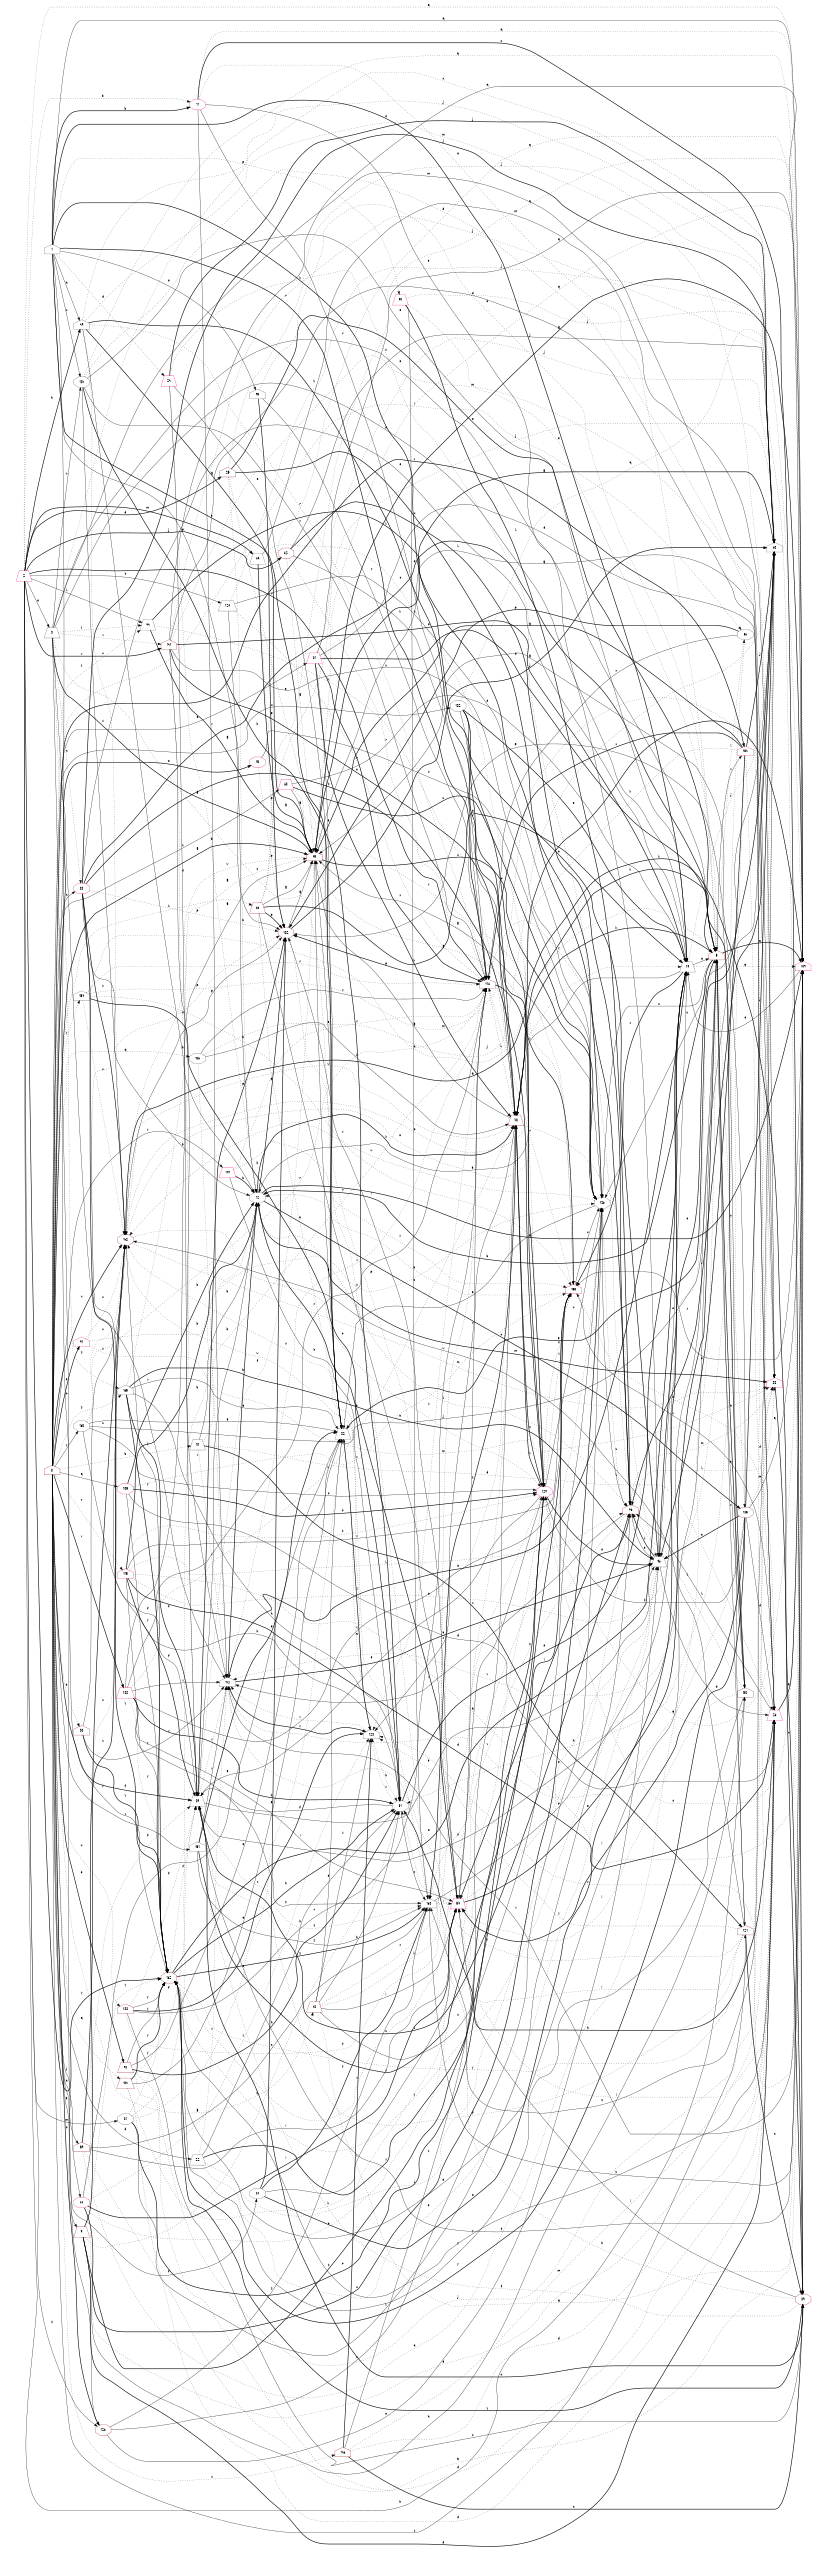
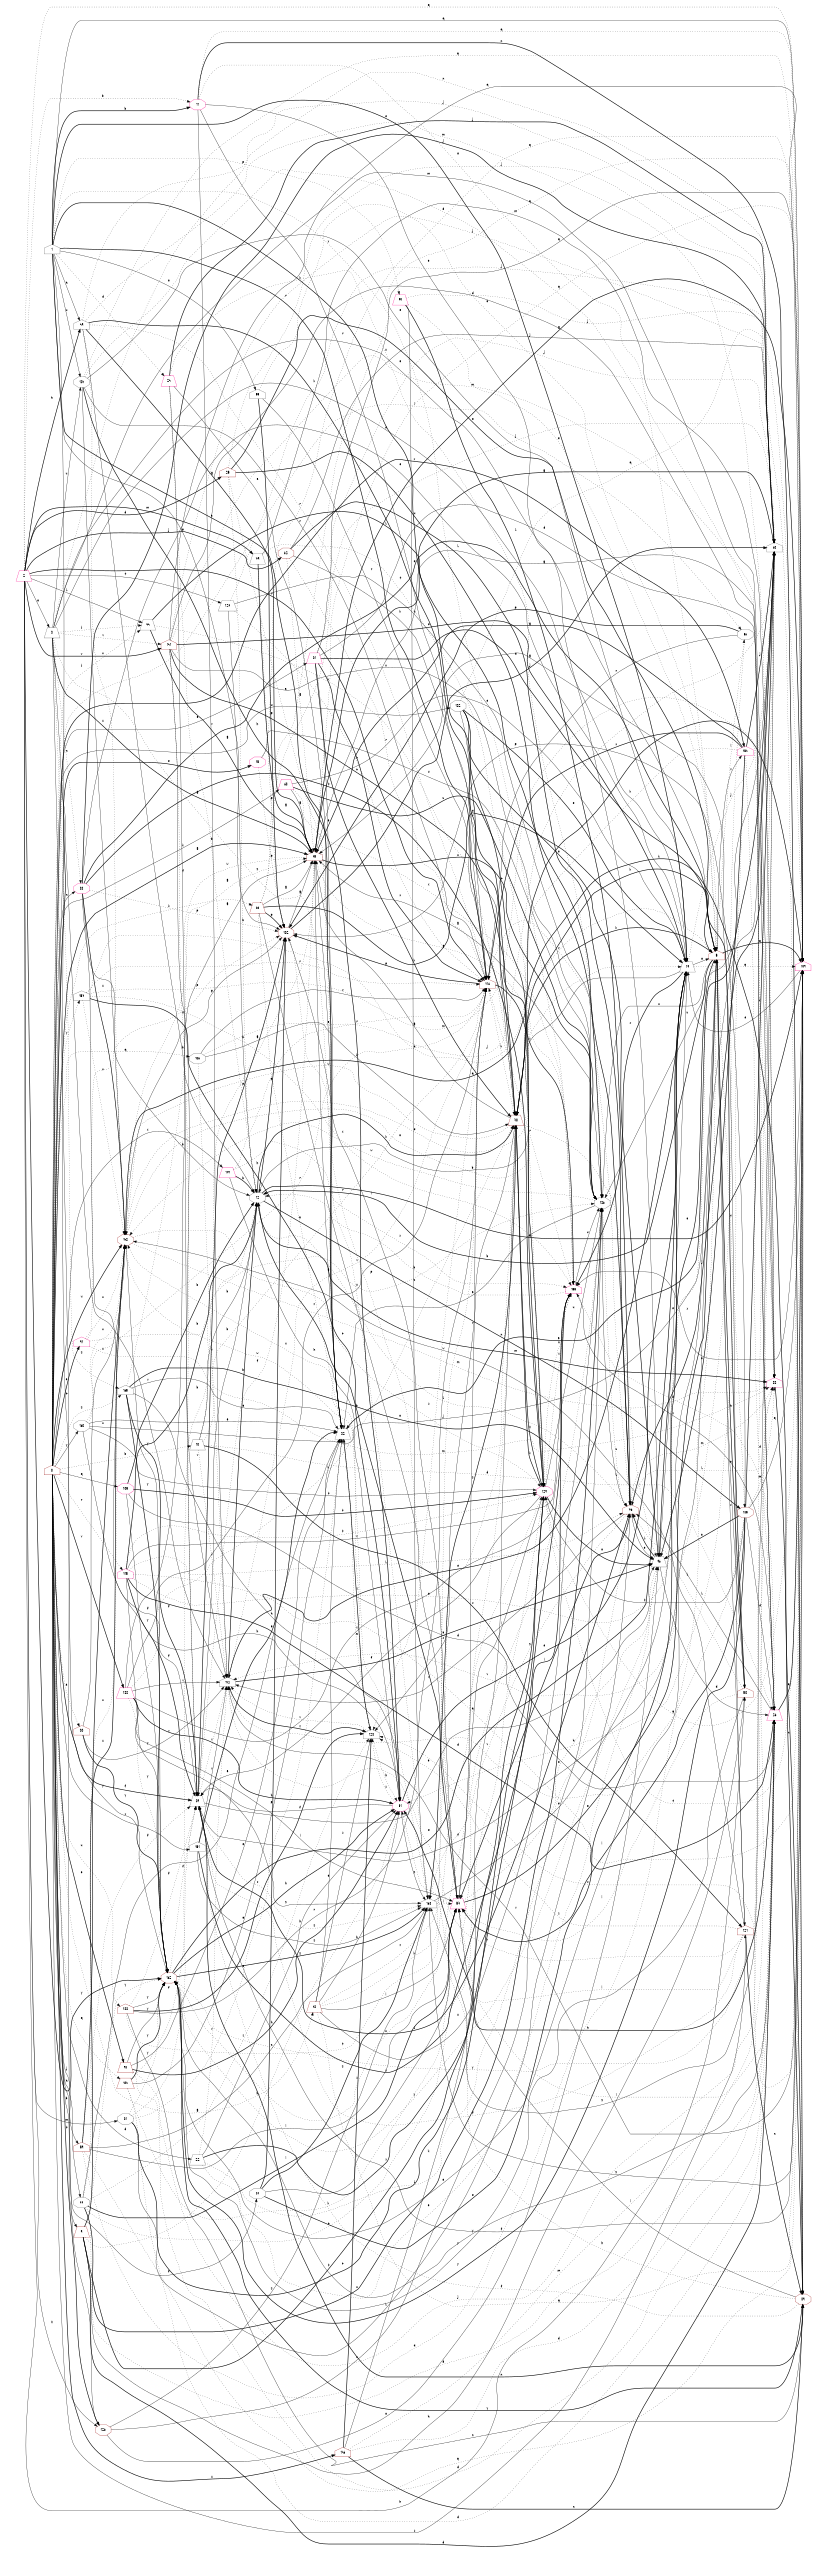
(258, 394) -> (258, 394)
none -> (225, 1113)
(114, 1352) -> none
(370, 1448) -> (456, 589)
(400, 1806) -> (400, 1806)
(60, 2089) -> (60, 2089)
(82, 2203) -> (82, 2203)
